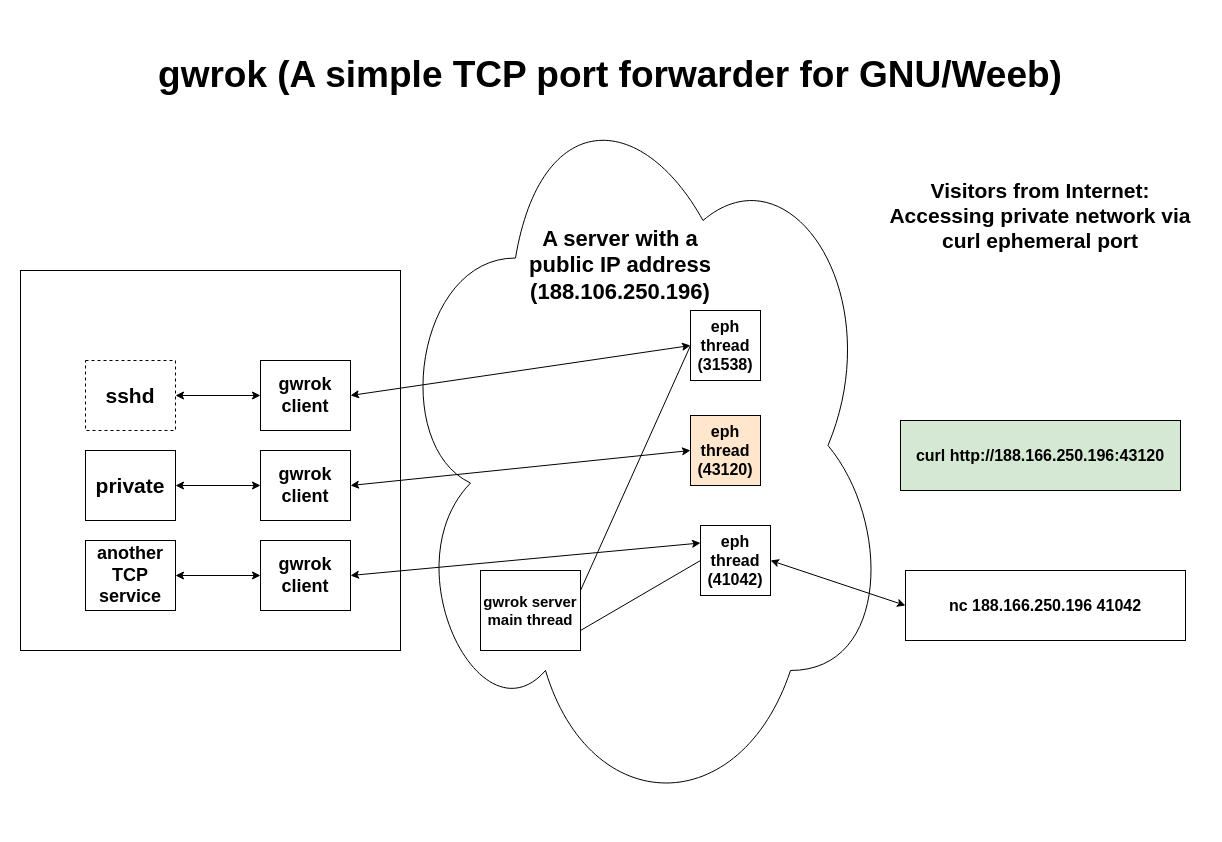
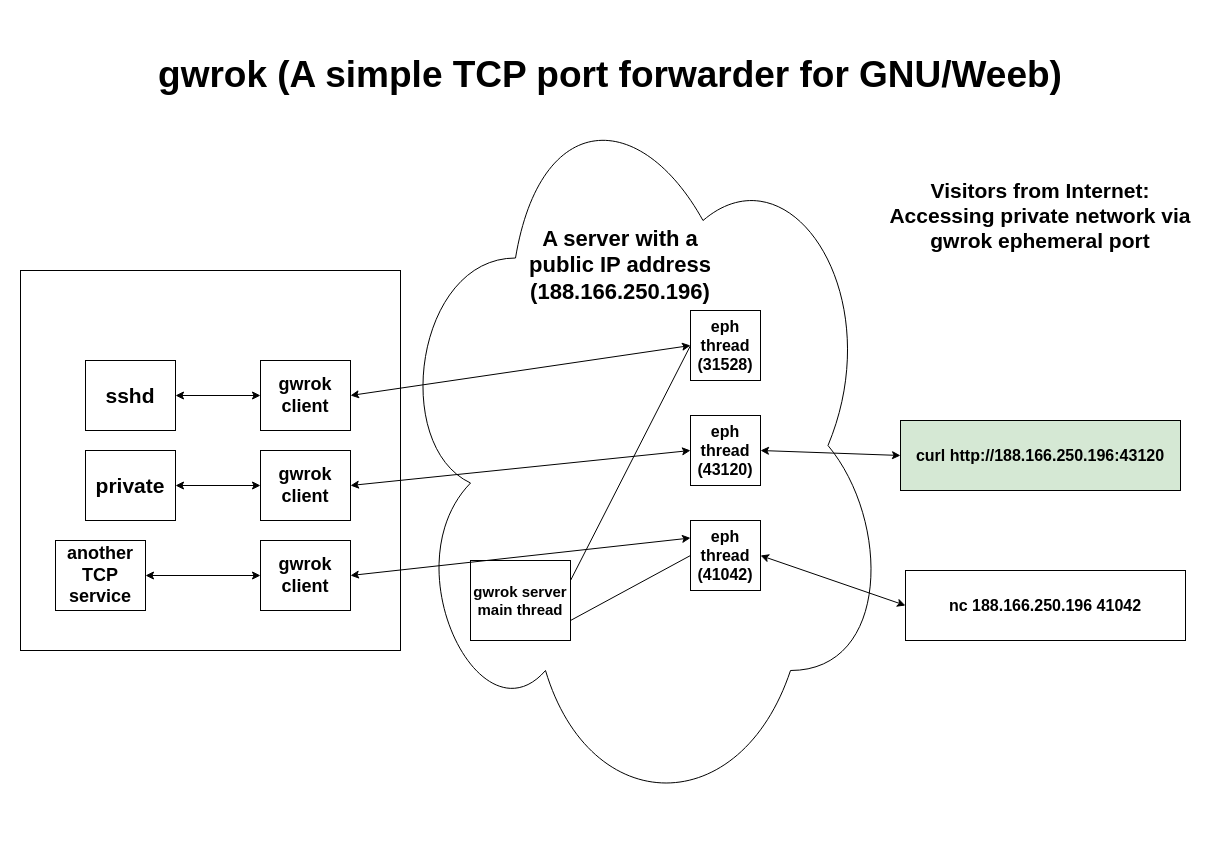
(1041, 216) -> (1041, 216)
(621, 266) -> (621, 266)
(726, 346) -> (726, 346)
(131, 396) -> (131, 396)
(726, 451) -> (726, 451)
none -> (830, 453)
(736, 561) -> (726, 556)
(131, 576) -> (101, 576)
(531, 611) -> (521, 601)
